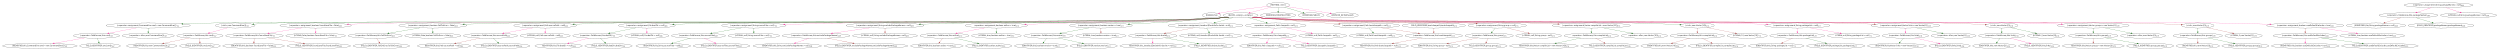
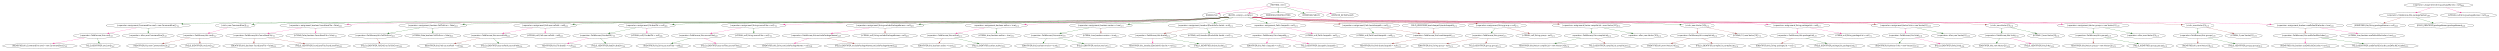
(727, 31) -> (727, 31)
